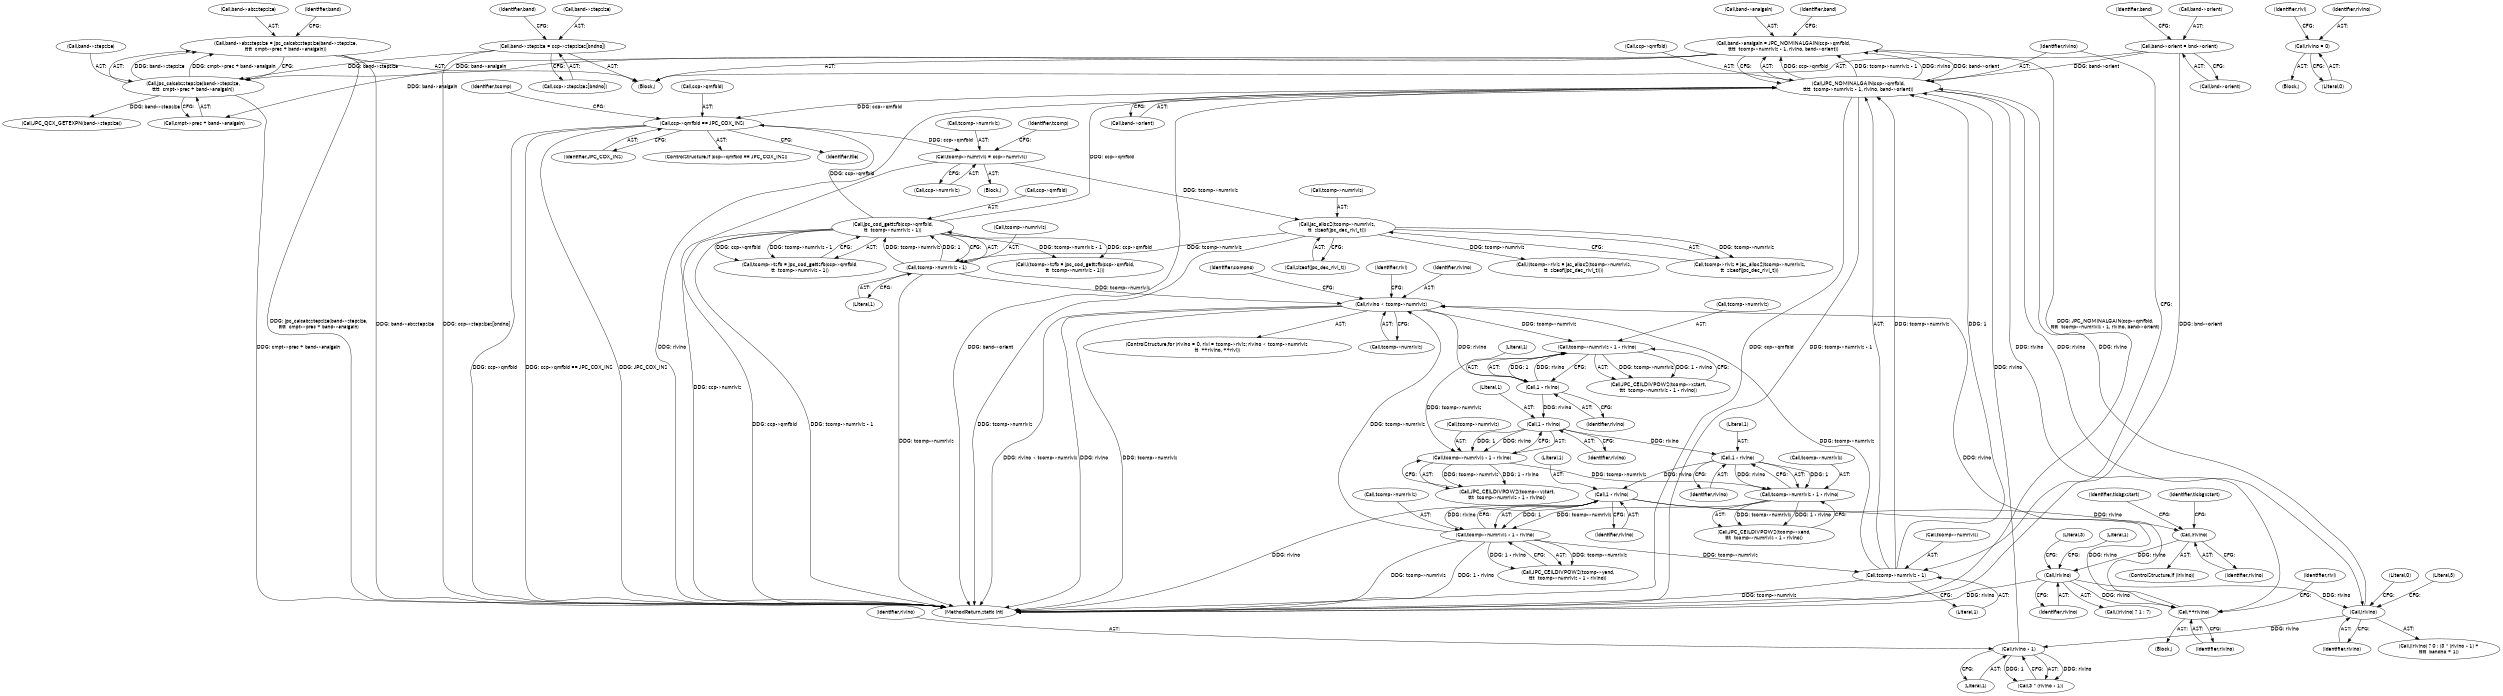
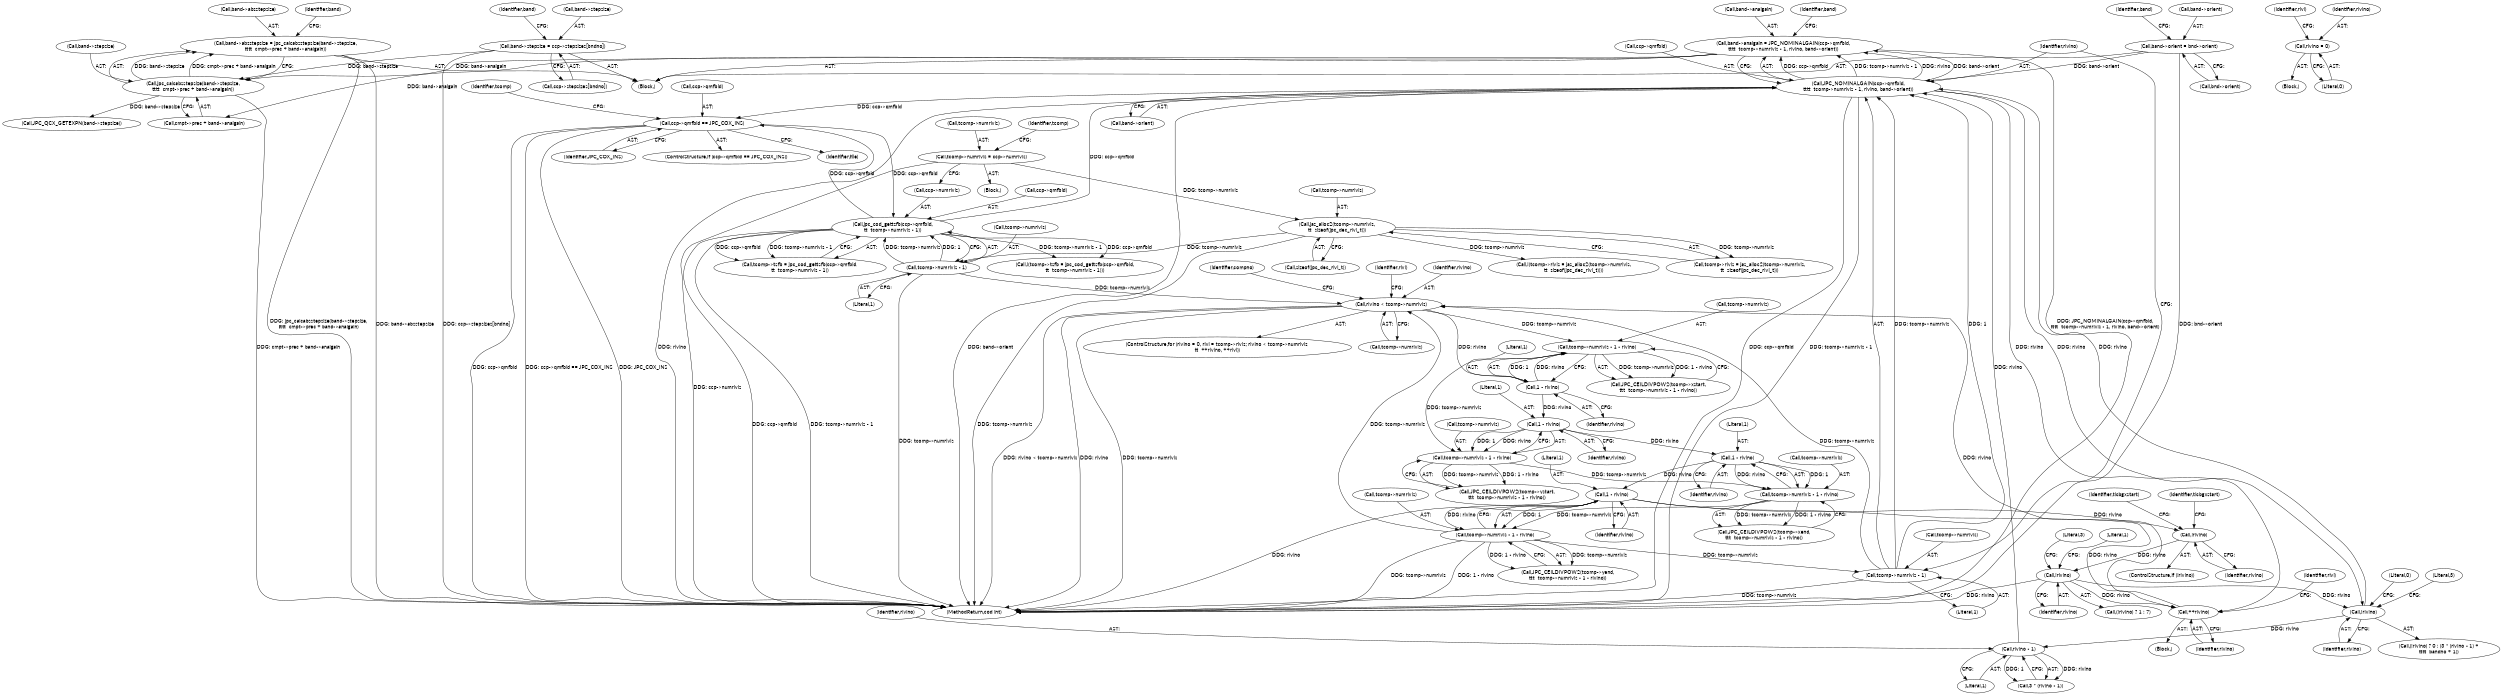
(858, 133) -> (861, 131)
(962, 177) -> (918, 206)
(974, 612) -> (974, 612)
